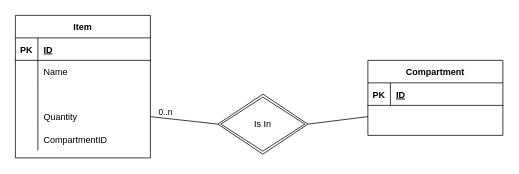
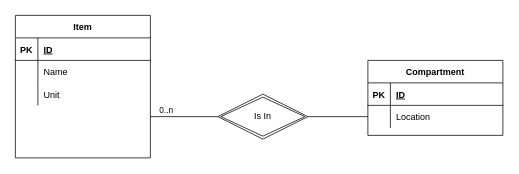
none -> (94, 94)
(94, 117) -> none
none -> (447, 117)
(263, 124) -> (263, 117)
(94, 139) -> none
